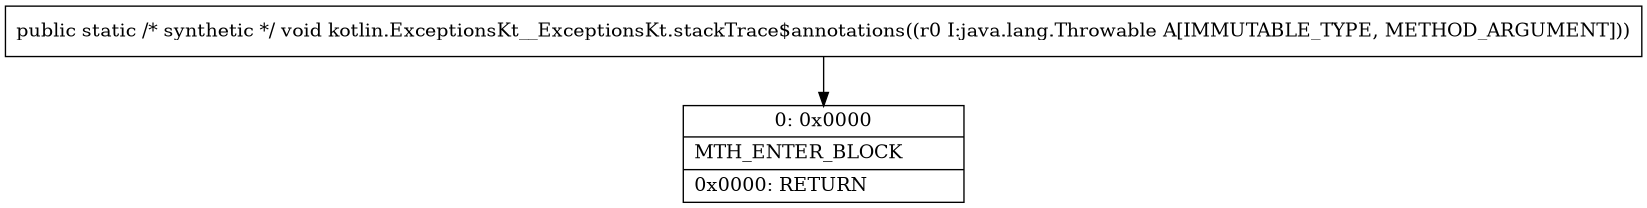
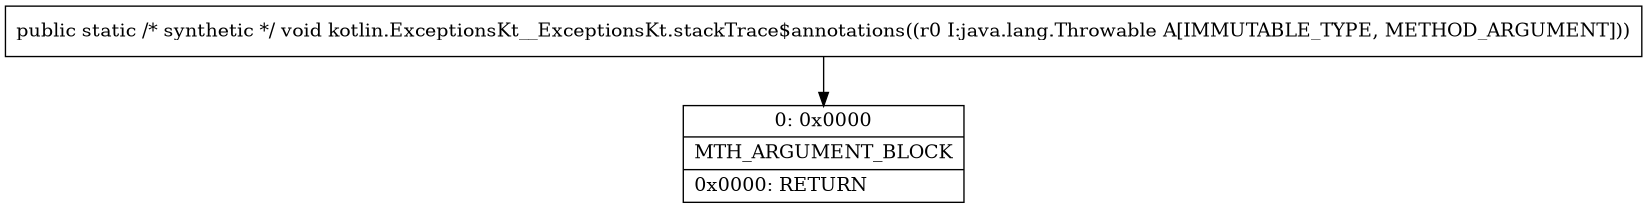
(799, 153) -> (824, 153)
